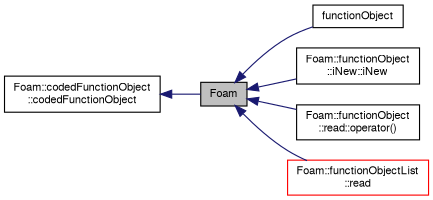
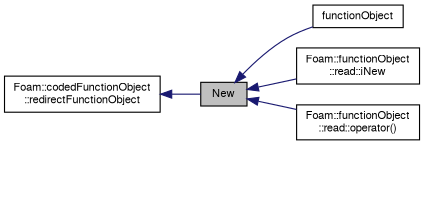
(358, 66) -> (358, 66)
(82, 94) -> (82, 94)
(224, 94) -> (224, 94)
(358, 178) -> none
